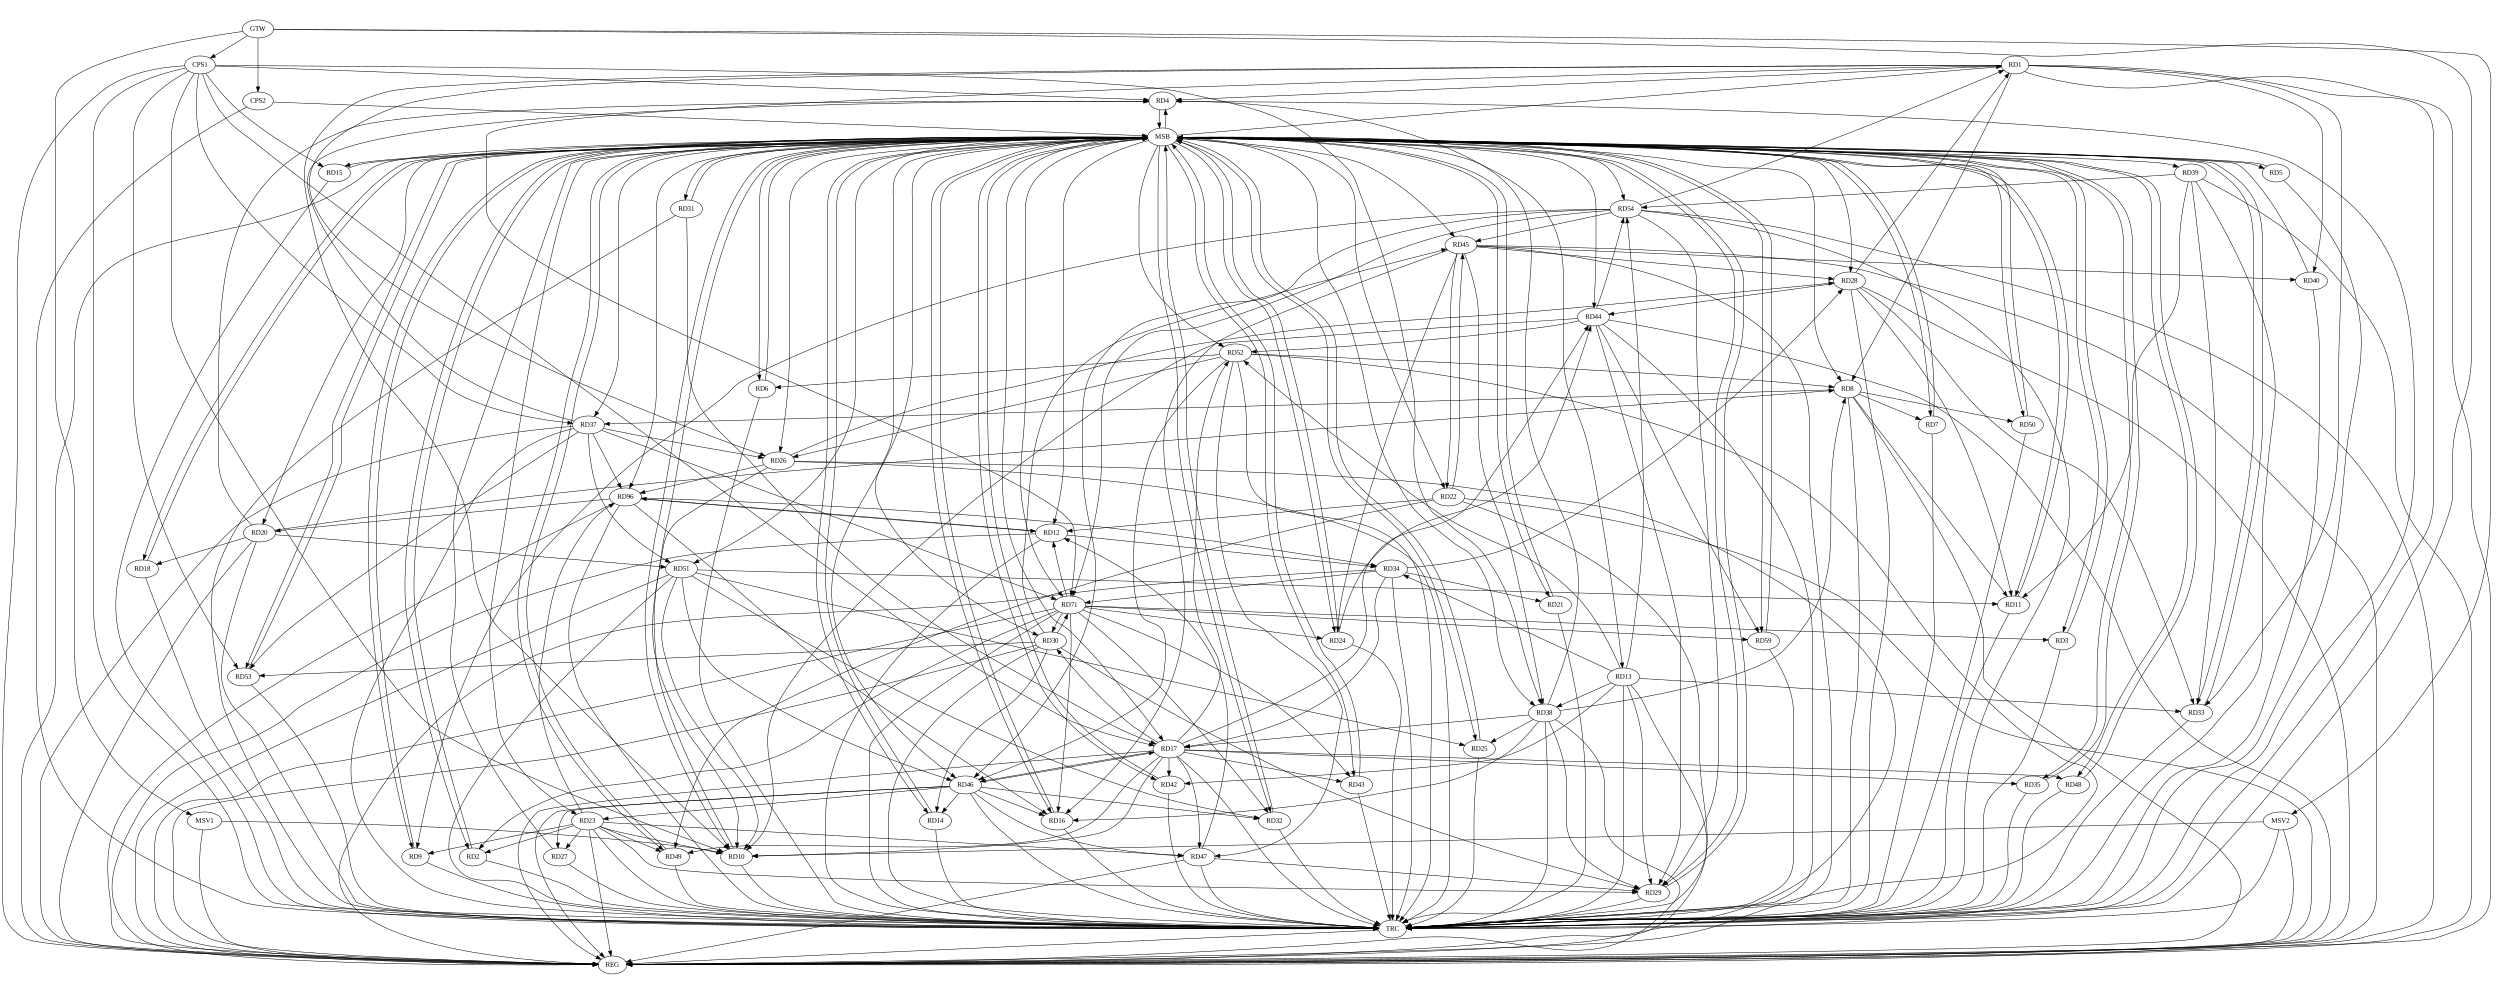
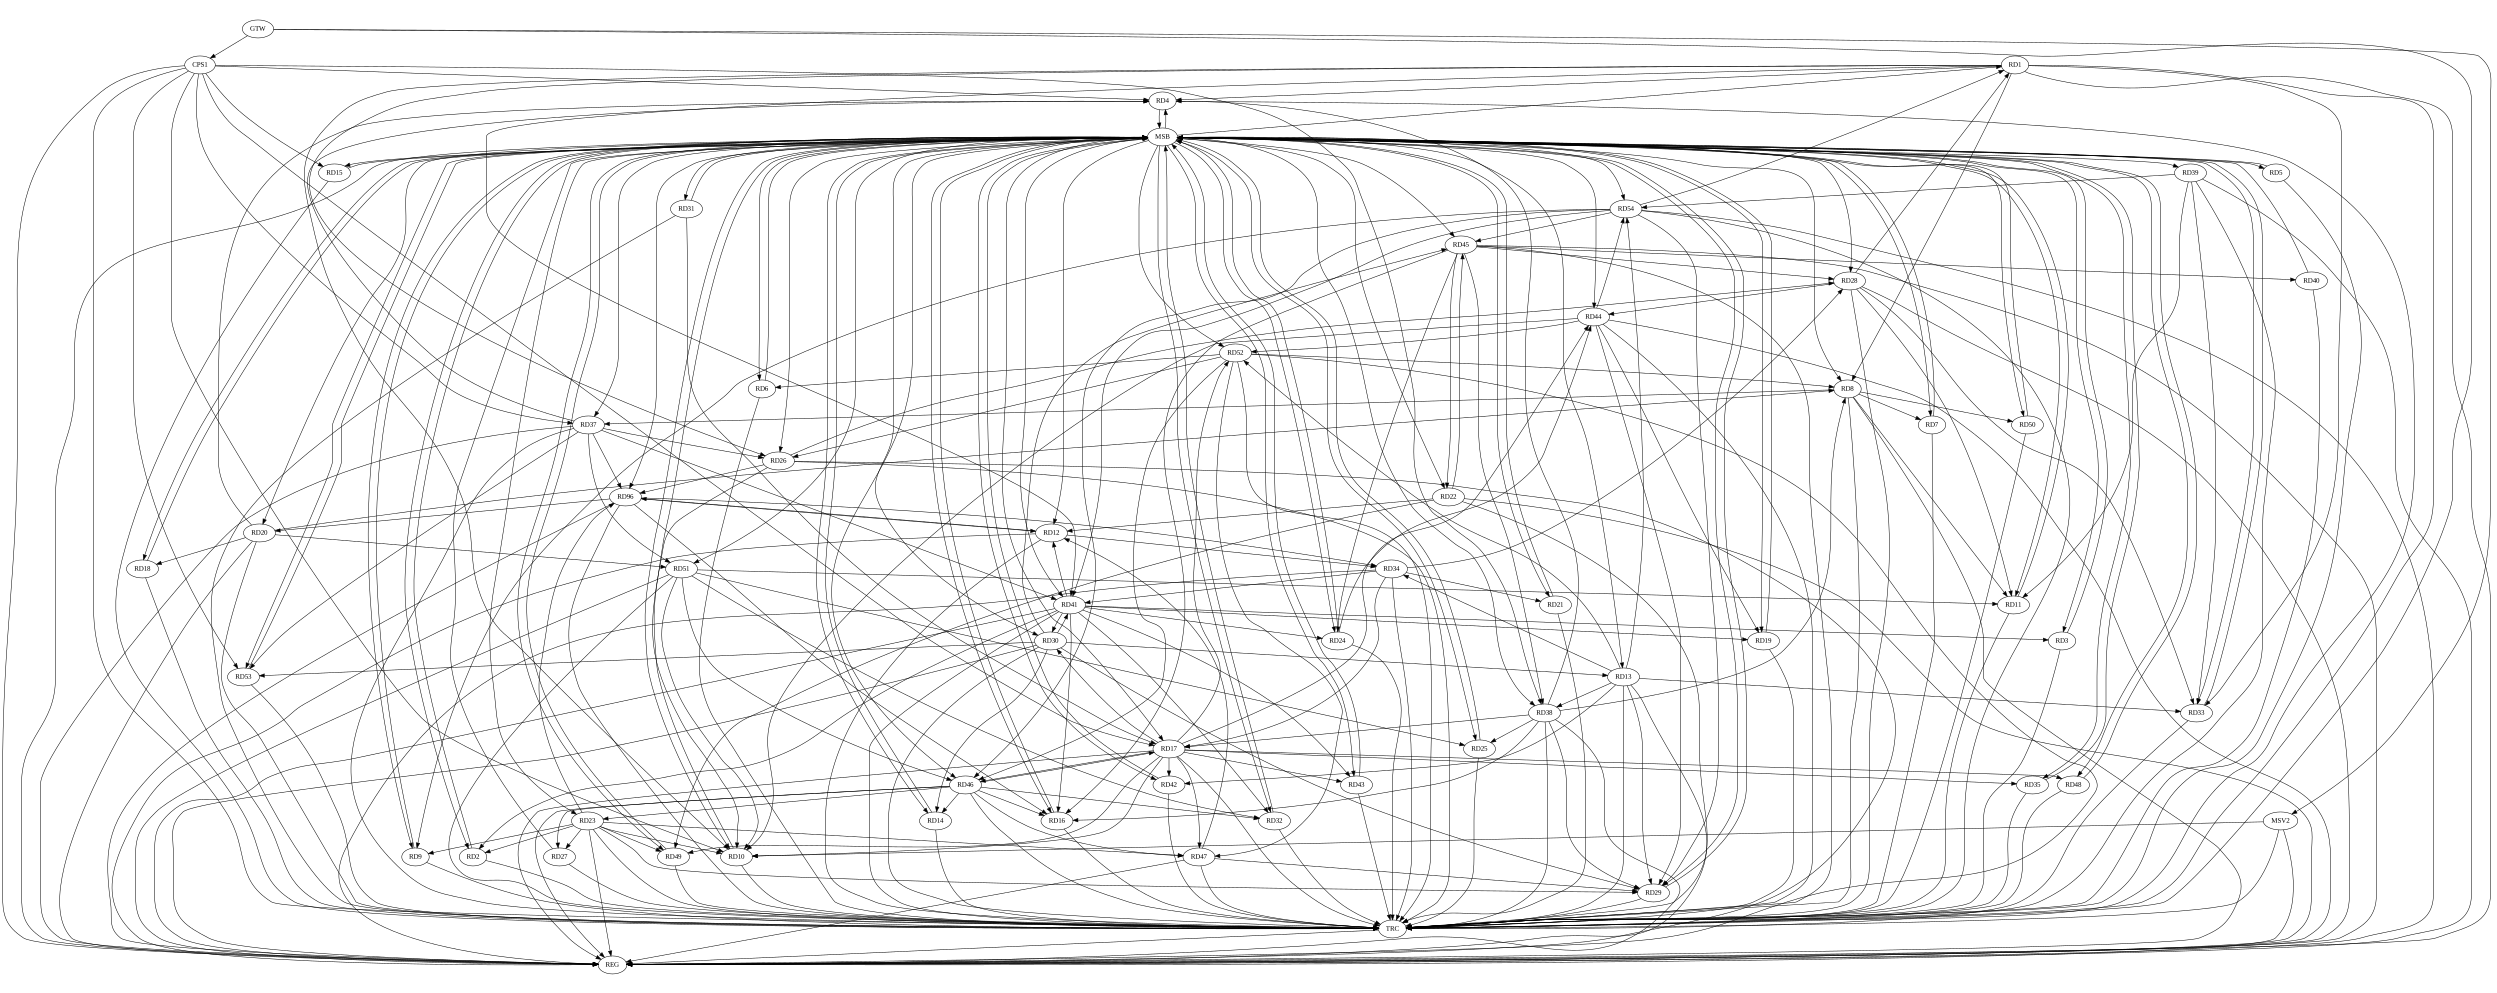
(2250, 89) -> none
(258, 101) -> none
(1070, 605) -> (1070, 605)
(1764, 641) -> (1764, 641)
none -> (1335, 659)
(204, 821) -> none
